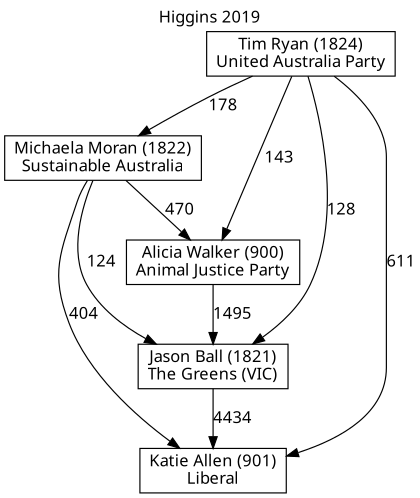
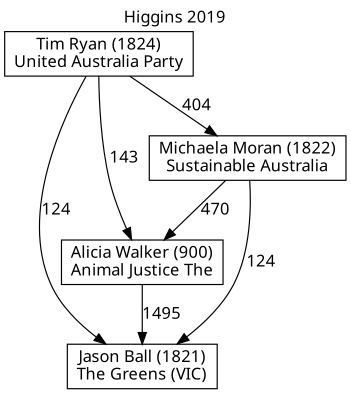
(223, 106) -> (197, 106)
(341, 210) -> (56, 210)
(213, 262) -> (142, 262)
(213, 471) -> none
